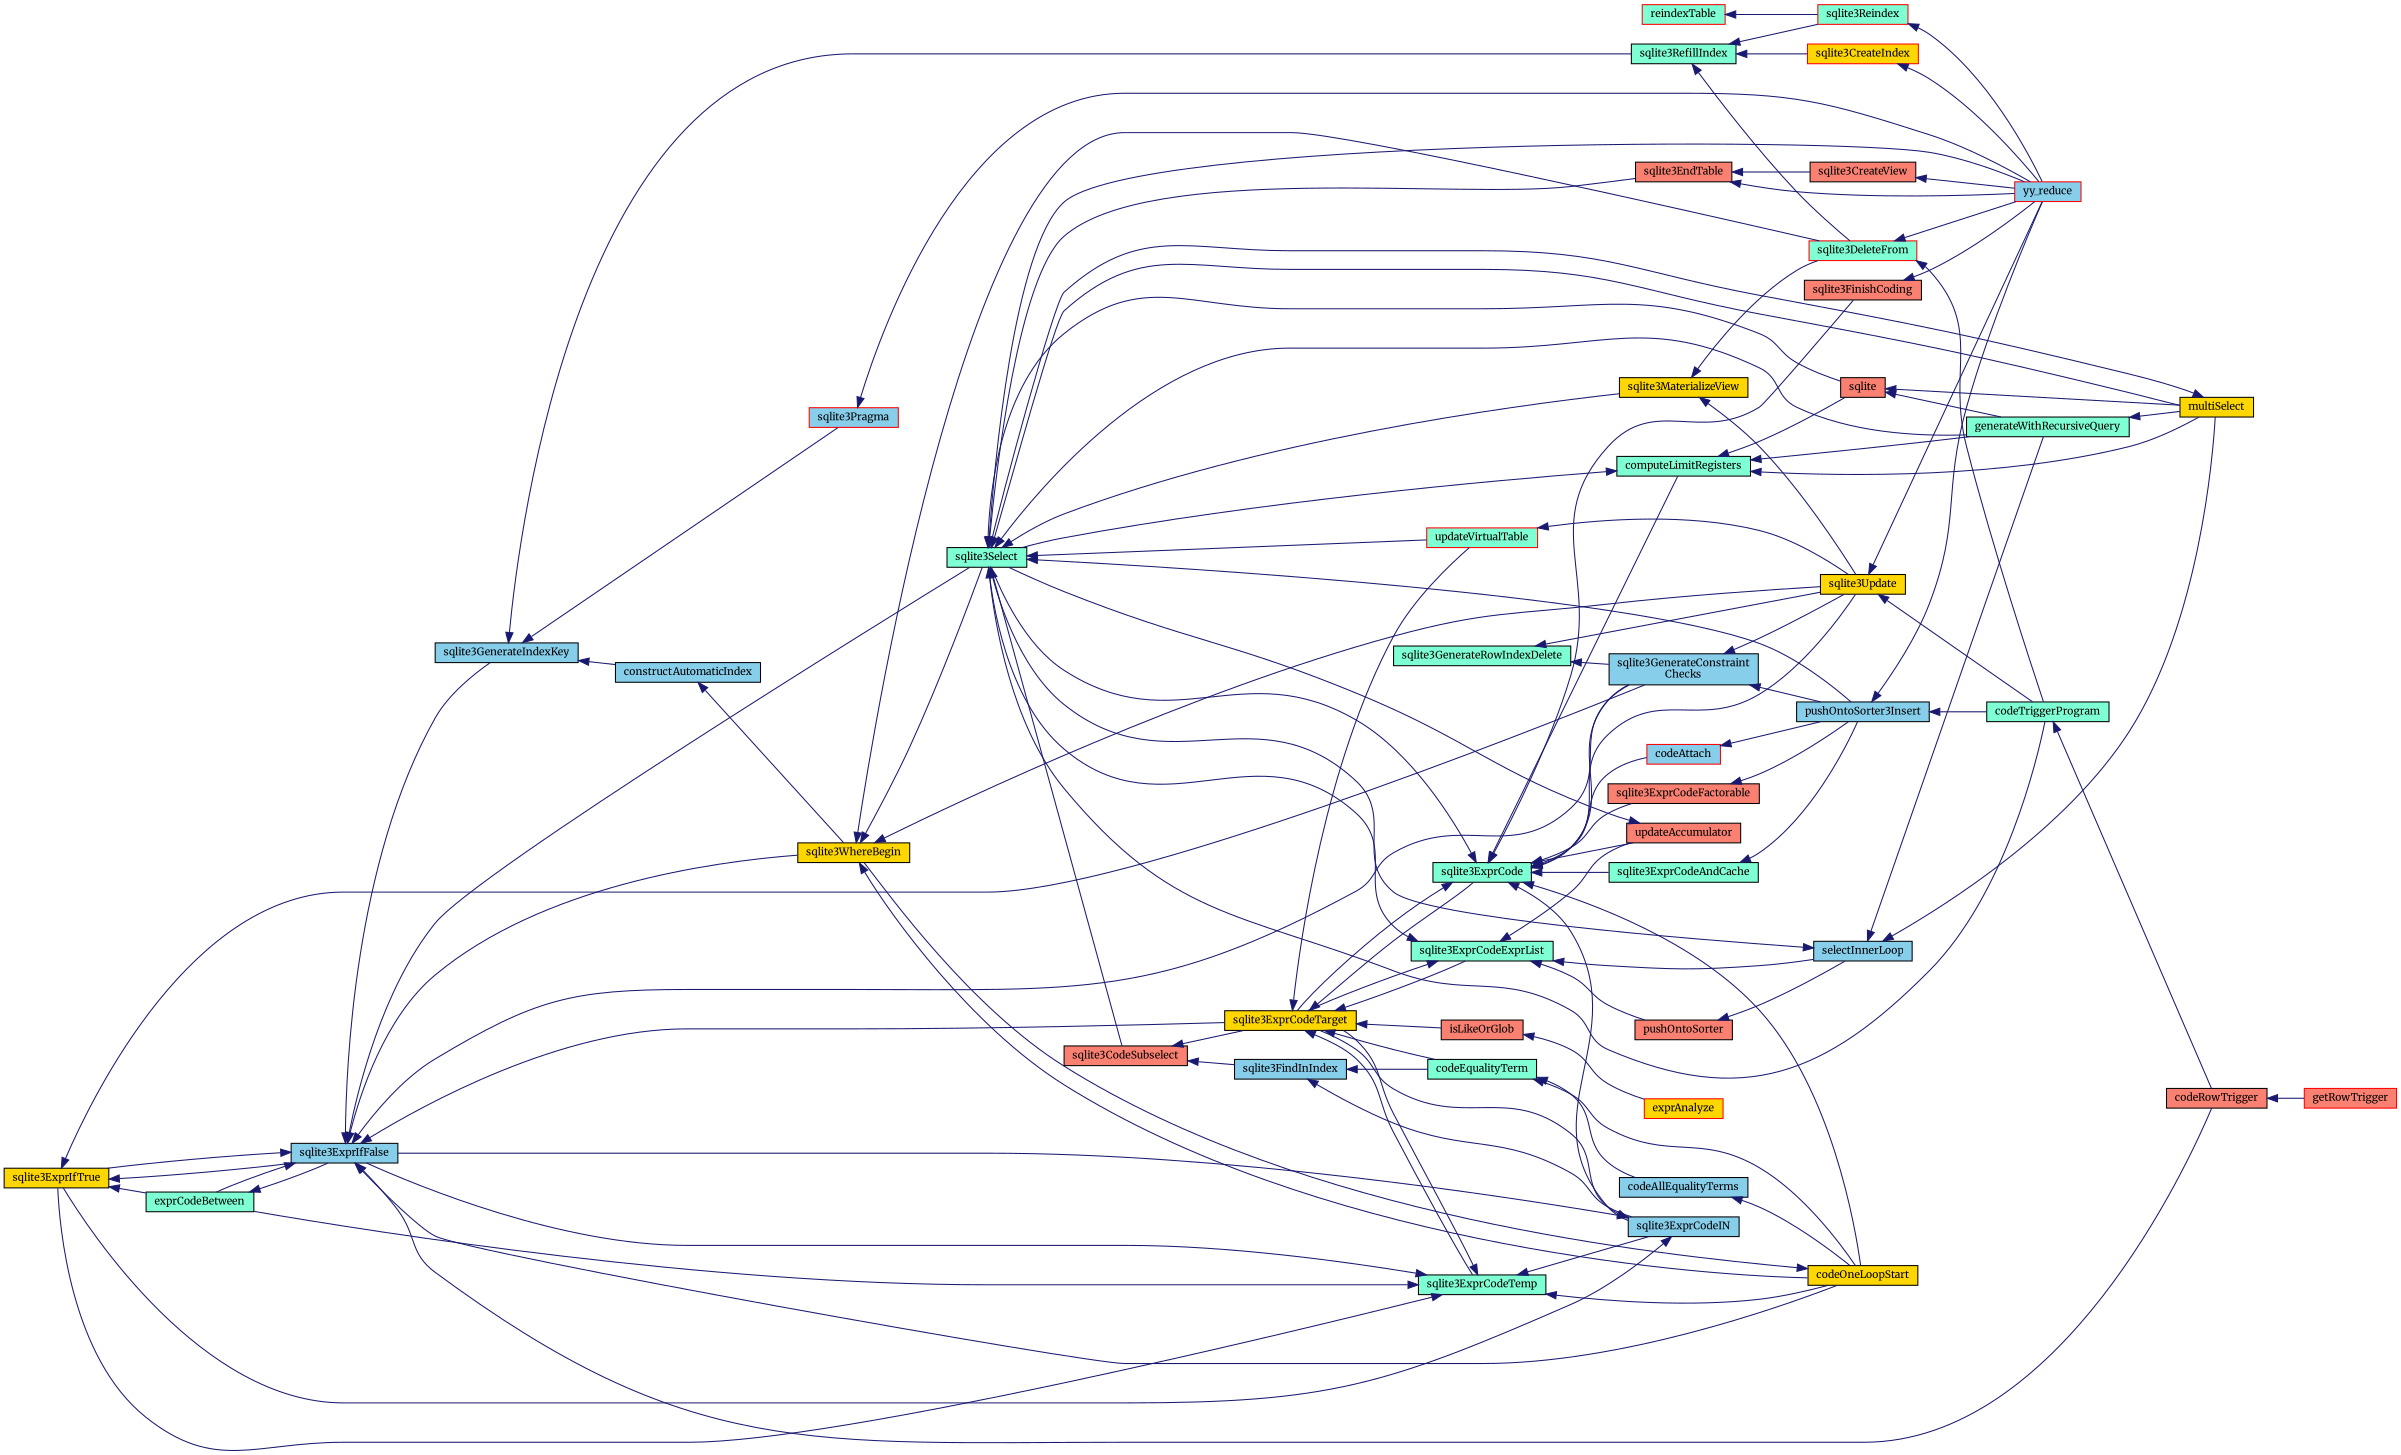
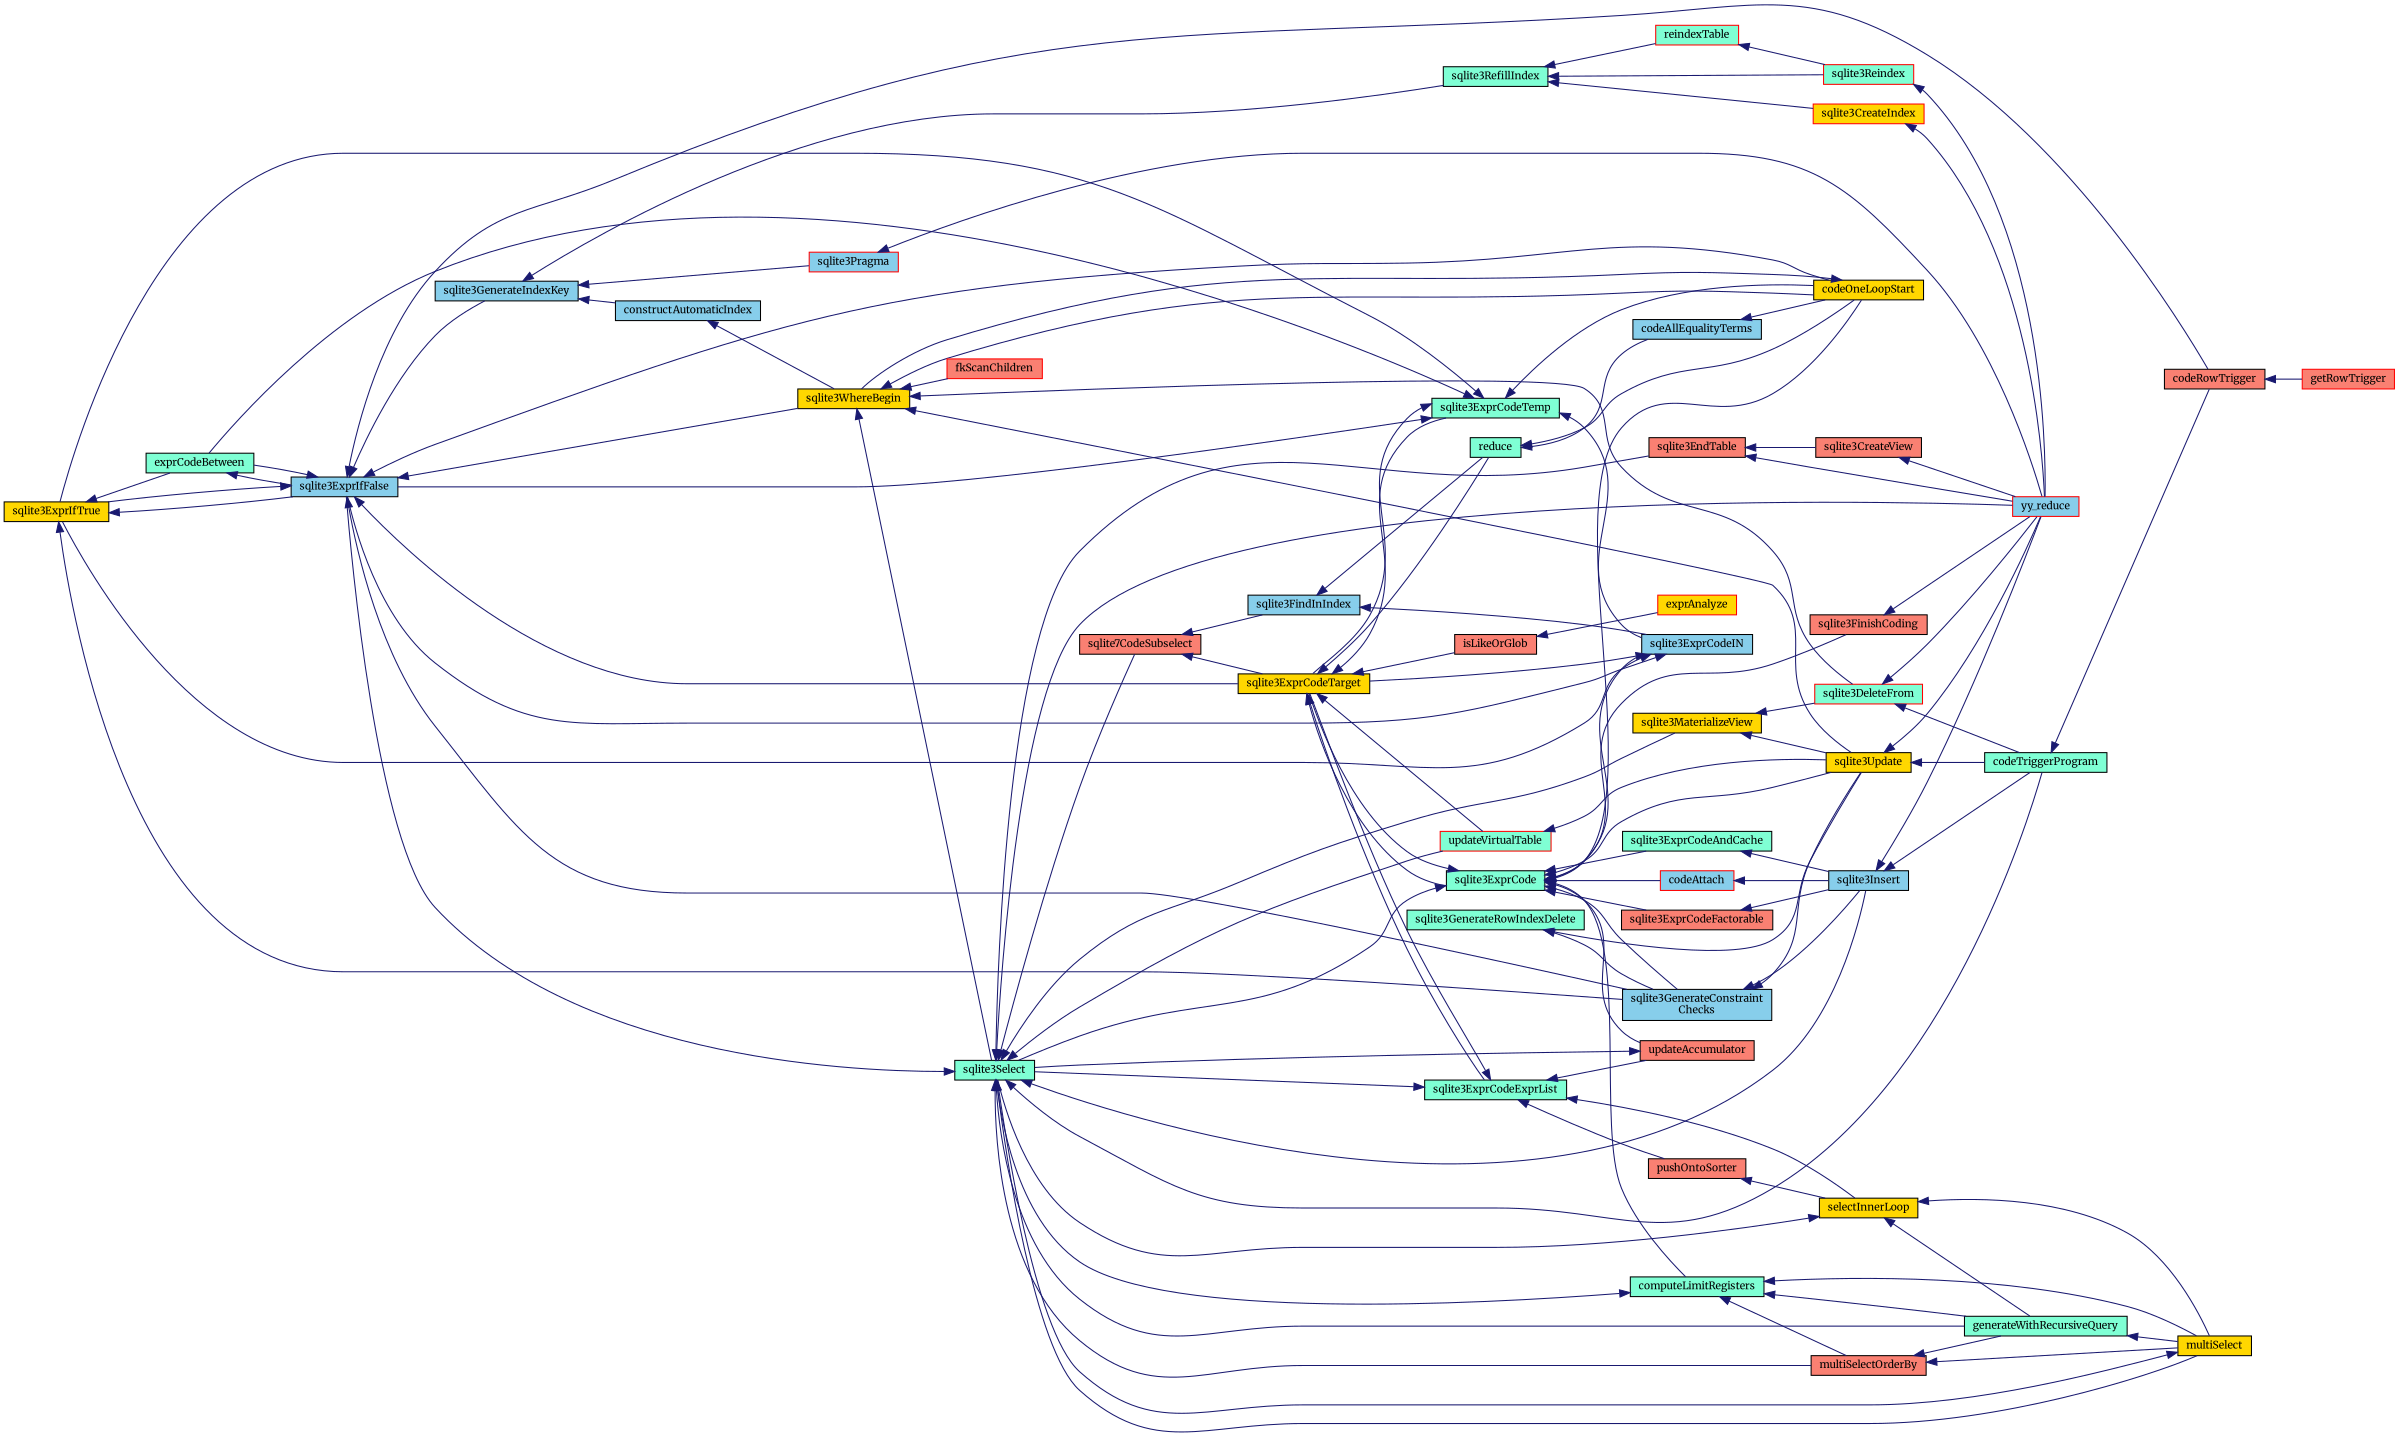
(1769, 161) -> (1605, 54)
none -> (995, 369)
(1863, 388) -> (1869, 1366)
(1863, 712) -> (1869, 881)
(602, 801) -> (482, 949)
(1863, 951) -> (1869, 1208)
(1126, 1056) -> (1140, 644)
(1482, 1069) -> (1496, 448)
